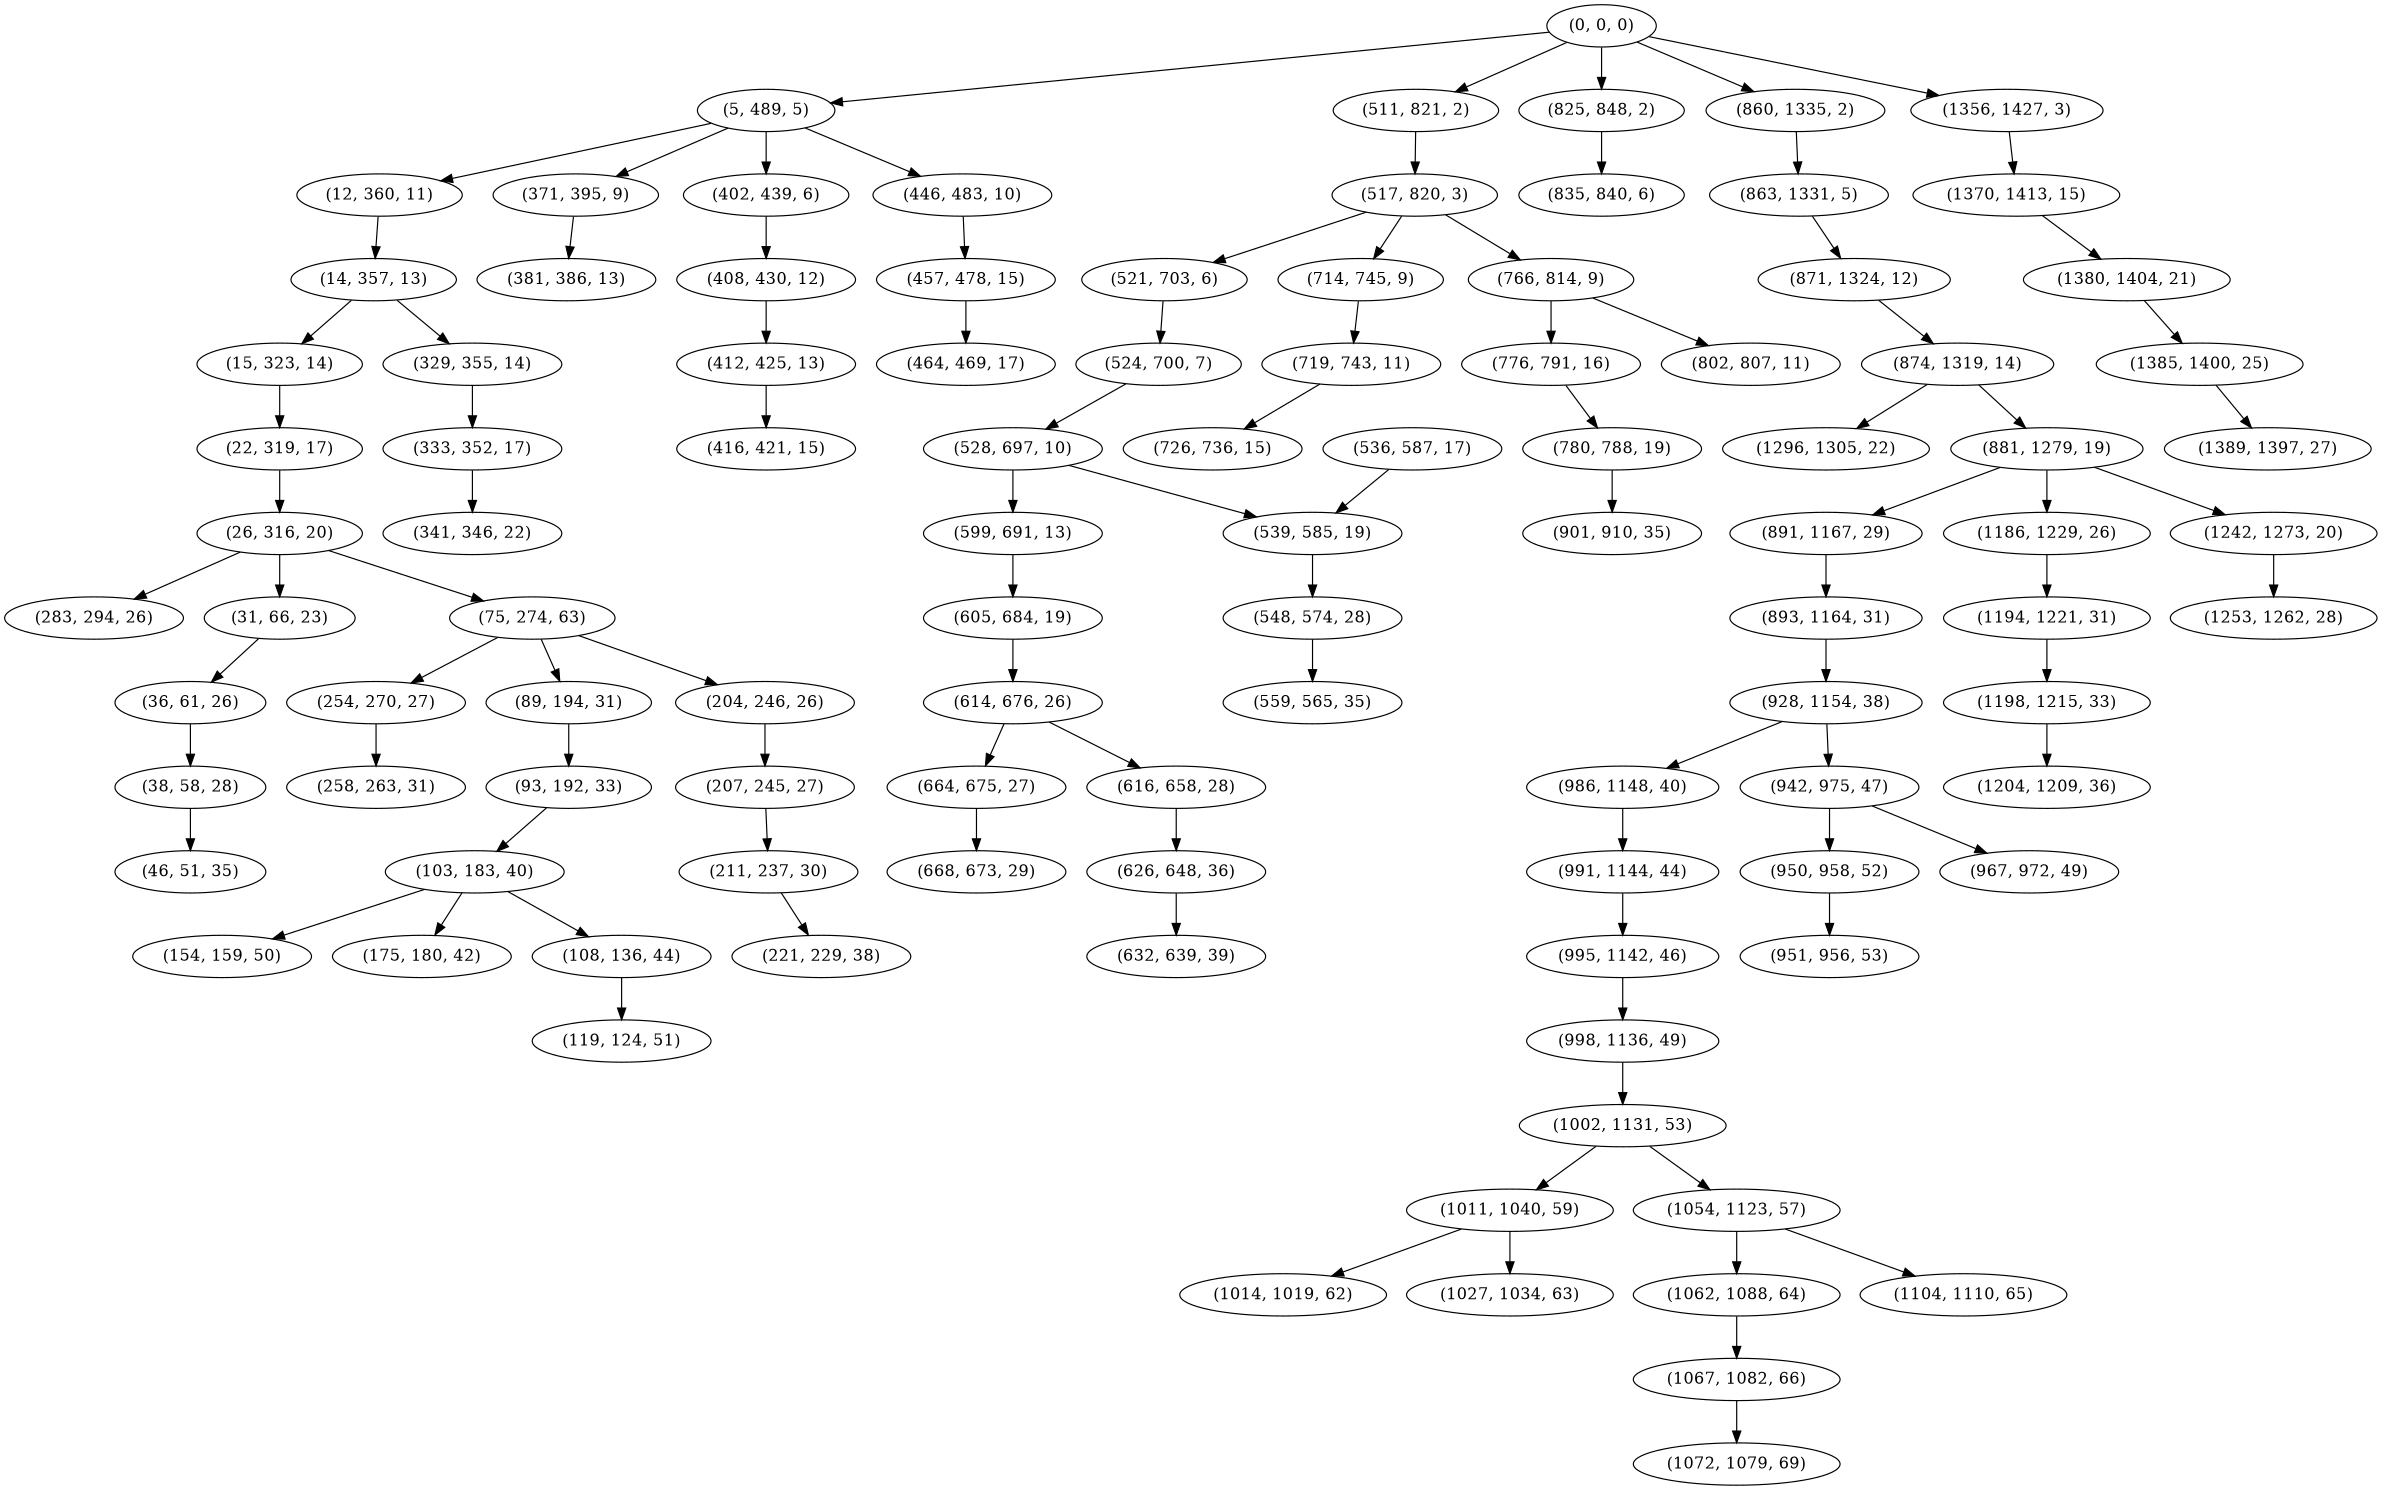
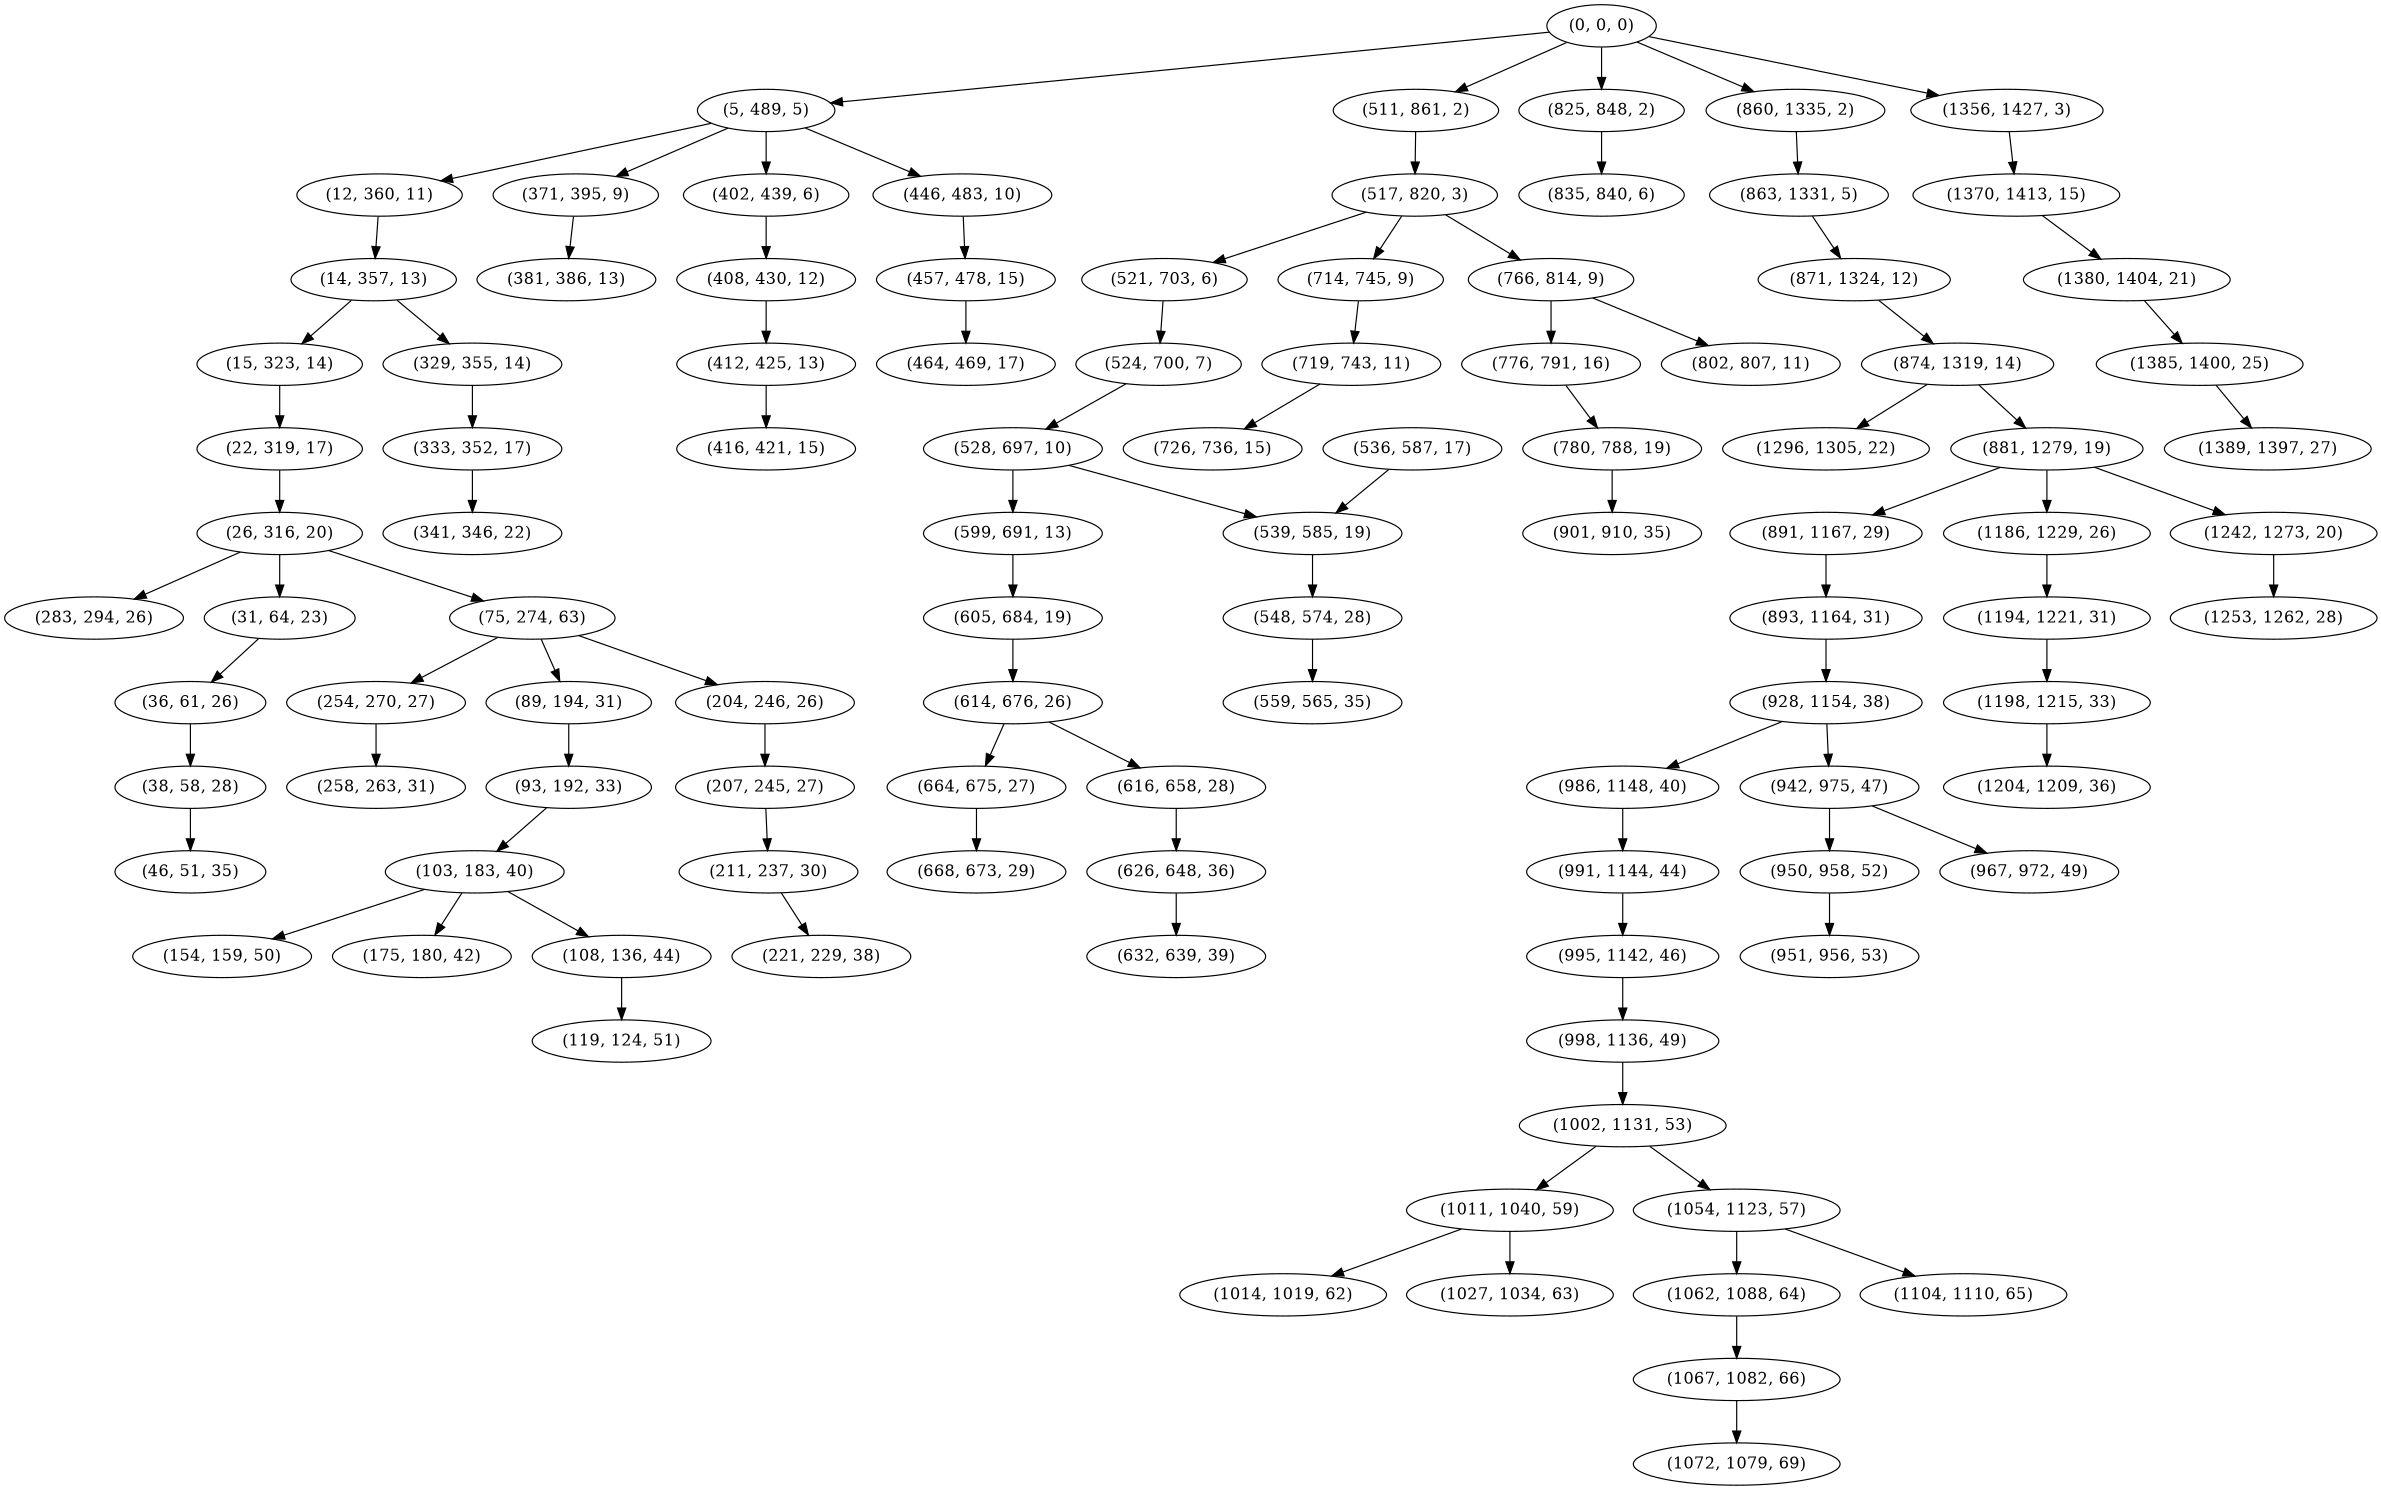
(1416, 110) -> (1416, 110)
(280, 618) -> (280, 618)
